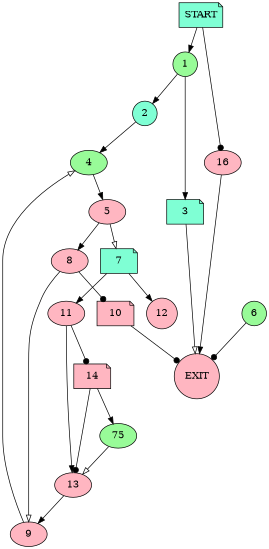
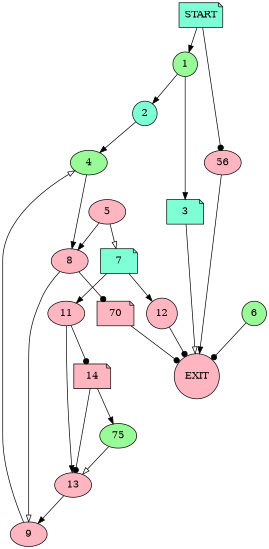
(223, 163) -> (223, 163)
(97, 184) -> (80, 208)
(115, 313) -> (115, 313)
none -> (176, 339)
